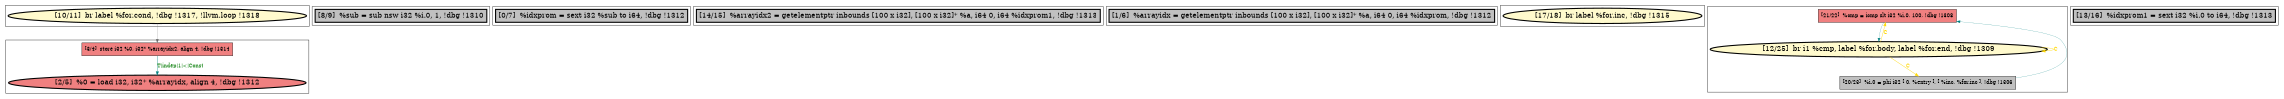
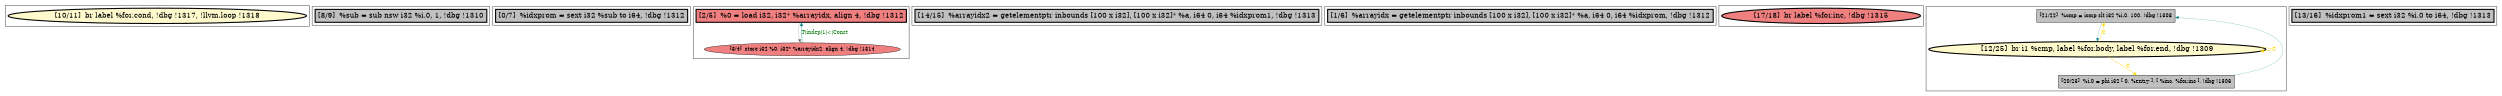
(1602, 16) -> (1821, 16)
(1887, 16) -> (2106, 16)
(157, 31) -> (799, 31)
(157, 49) -> (802, 49)
(157, 83) -> (801, 16)
